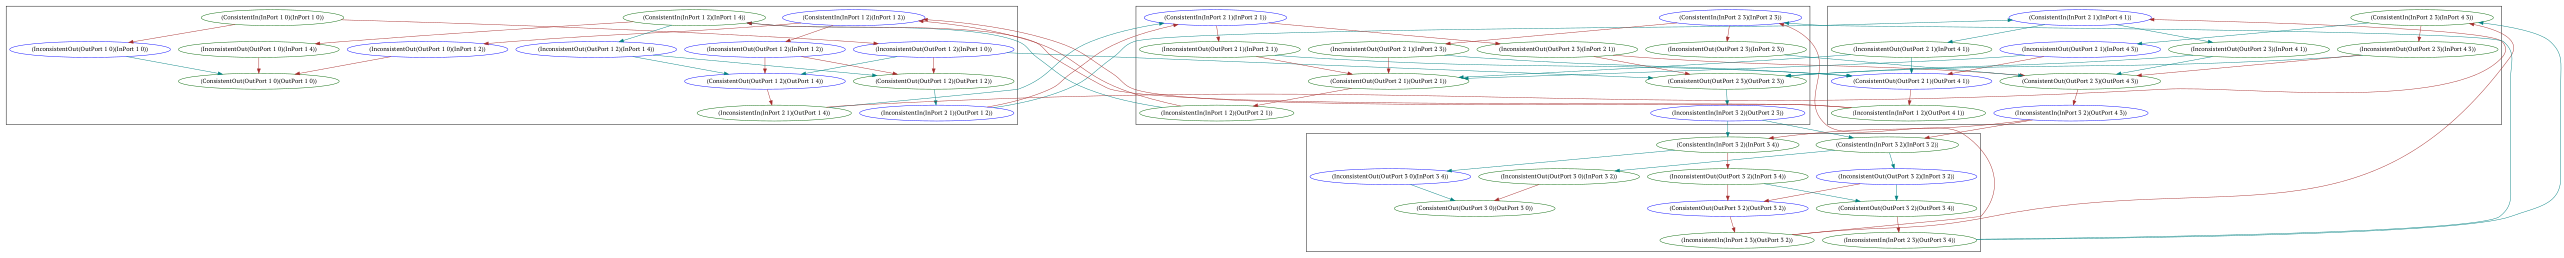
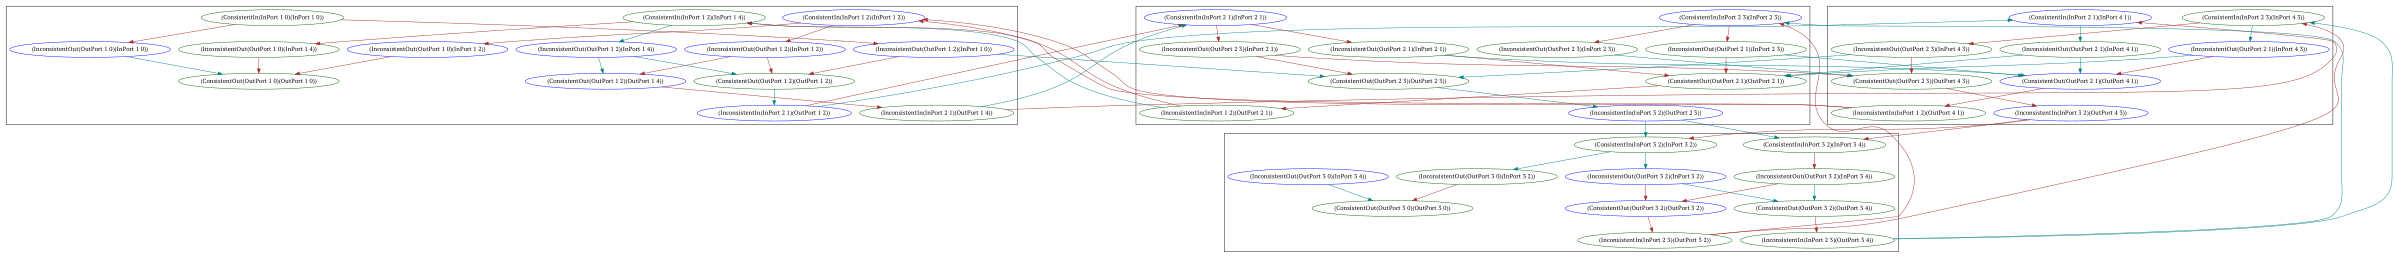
(2249, 49) -> none
(858, 64) -> none
(1563, 160) -> none
